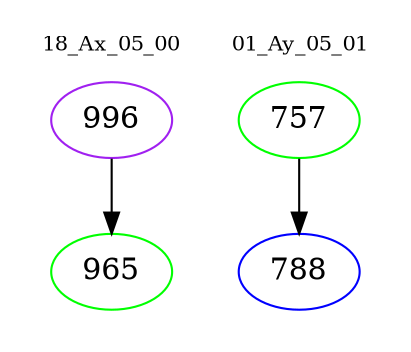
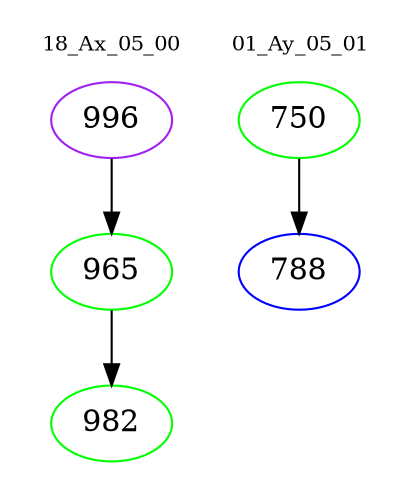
(299, 120) -> (299, 120)
none -> (112, 423)
